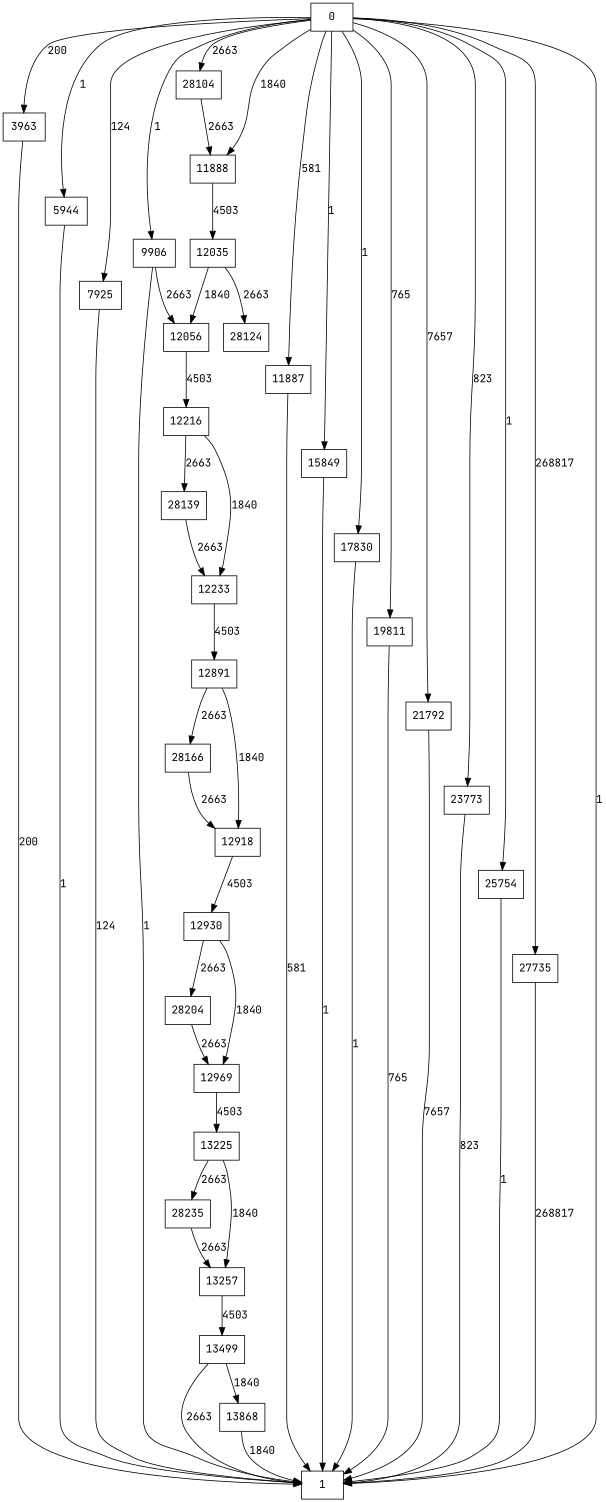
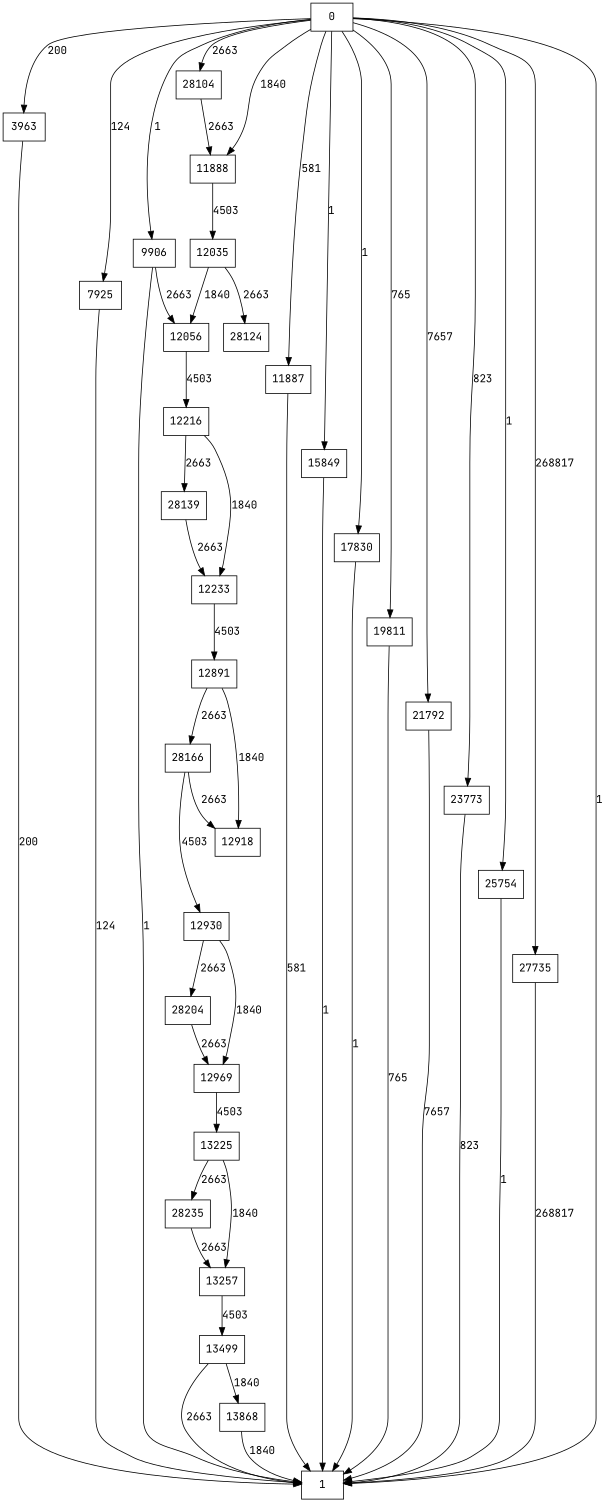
(66, 211) -> none
(224, 881) -> (180, 840)
